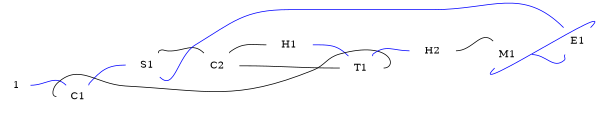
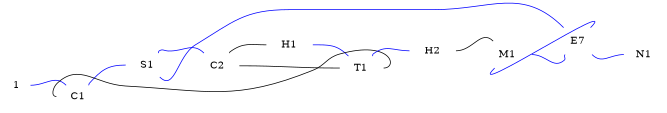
(578, 41) -> (578, 41)
(181, 50) -> (181, 50)
none -> (644, 55)
